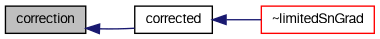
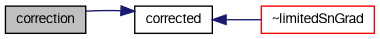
(117, 29) -> (103, 11)
